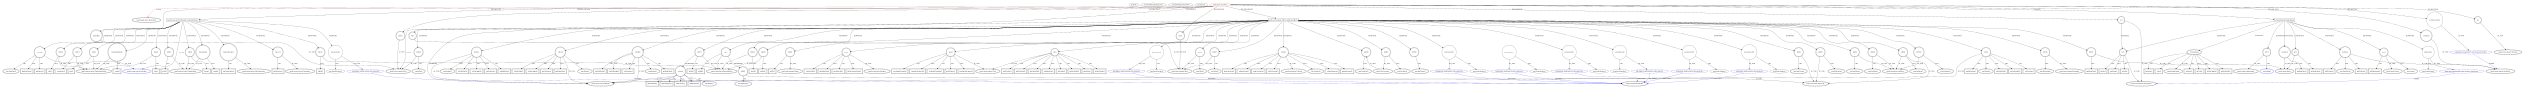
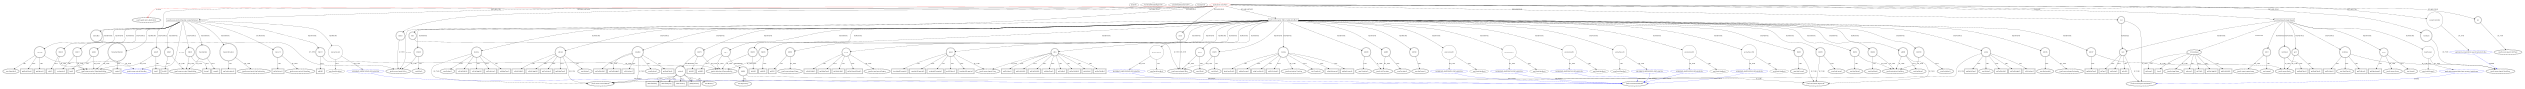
(936, 27) -> (1402, 26)
(1371, 65) -> (1375, 62)
(2267, 71) -> (2267, 71)
